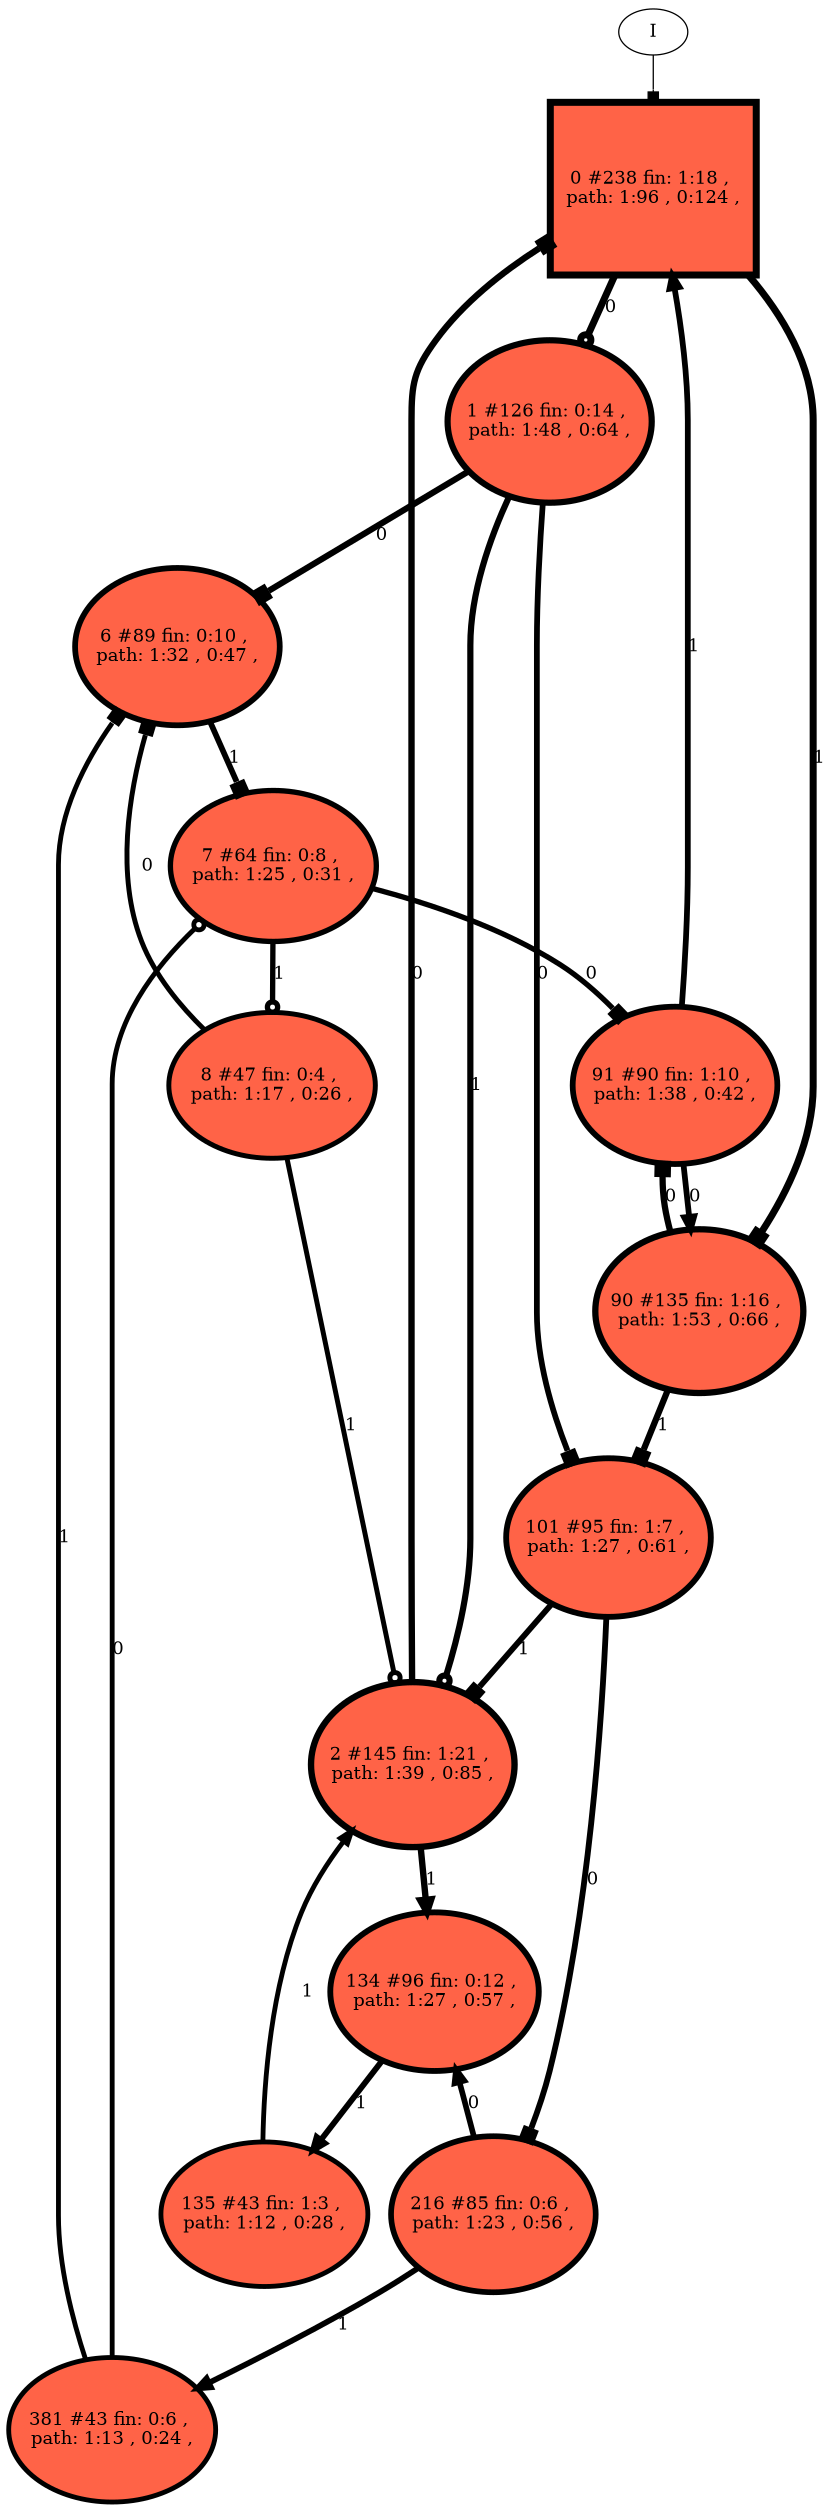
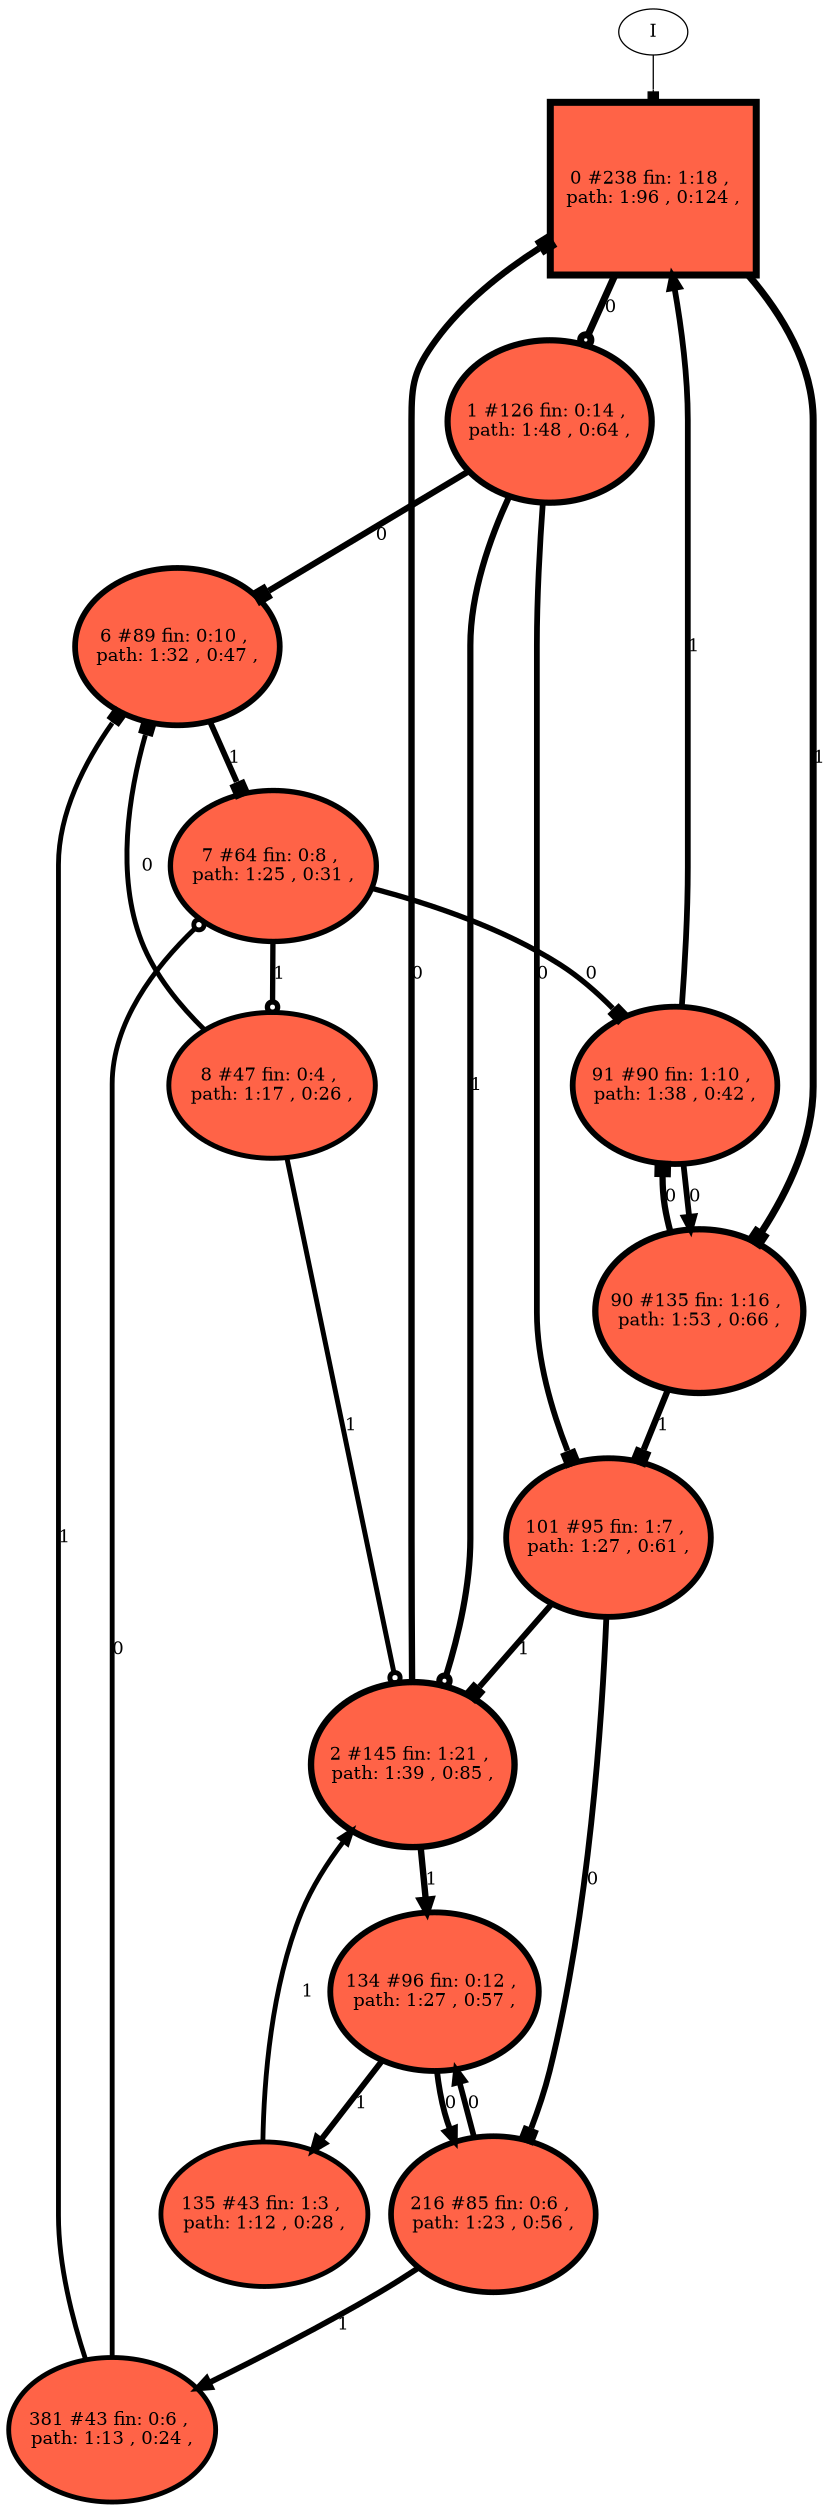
none -> (442, 2101)
